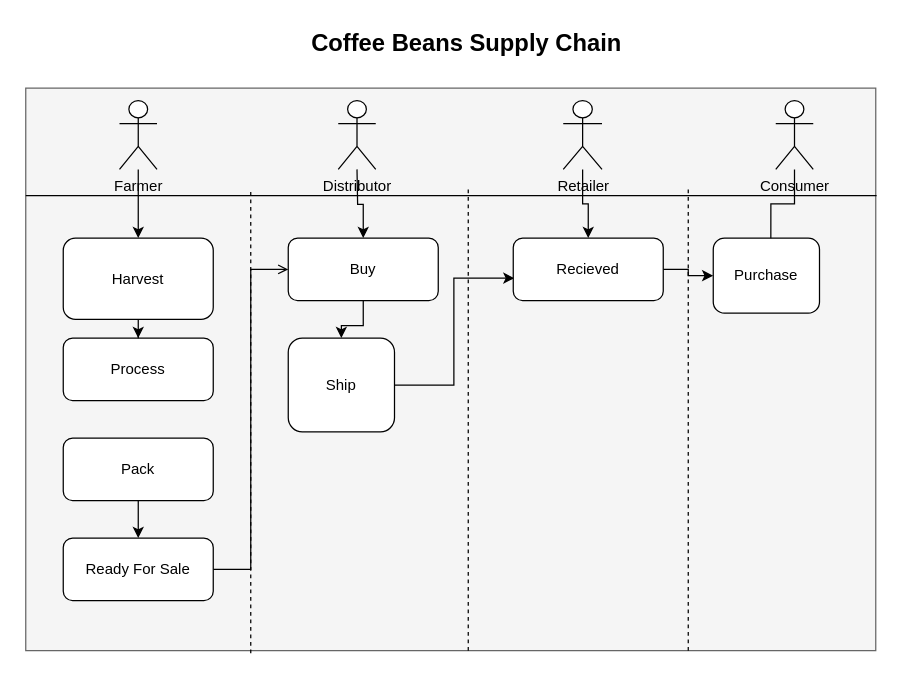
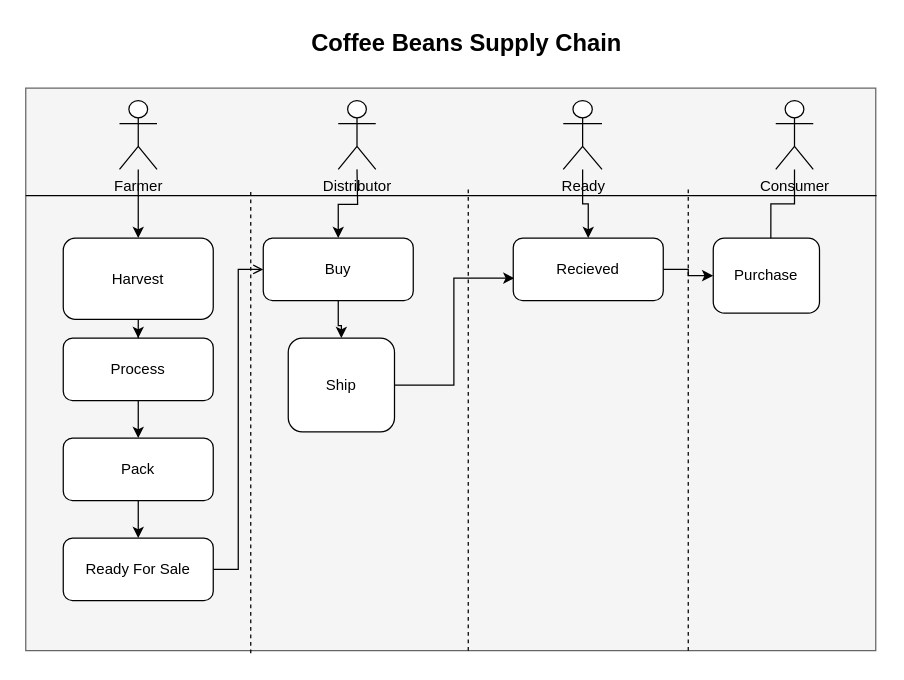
(584, 187) -> (584, 187)
(363, 269) -> (338, 269)
none -> (138, 424)
